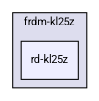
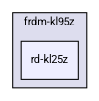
(50, 23) -> (50, 23)
